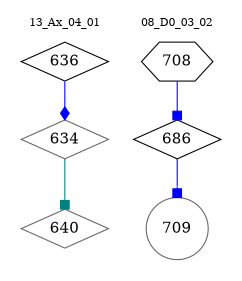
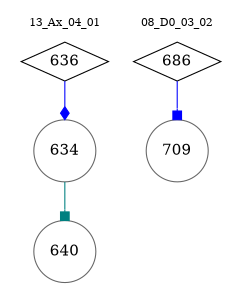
(177, 62) -> none
(65, 139) -> (65, 151)
(65, 229) -> (65, 252)
